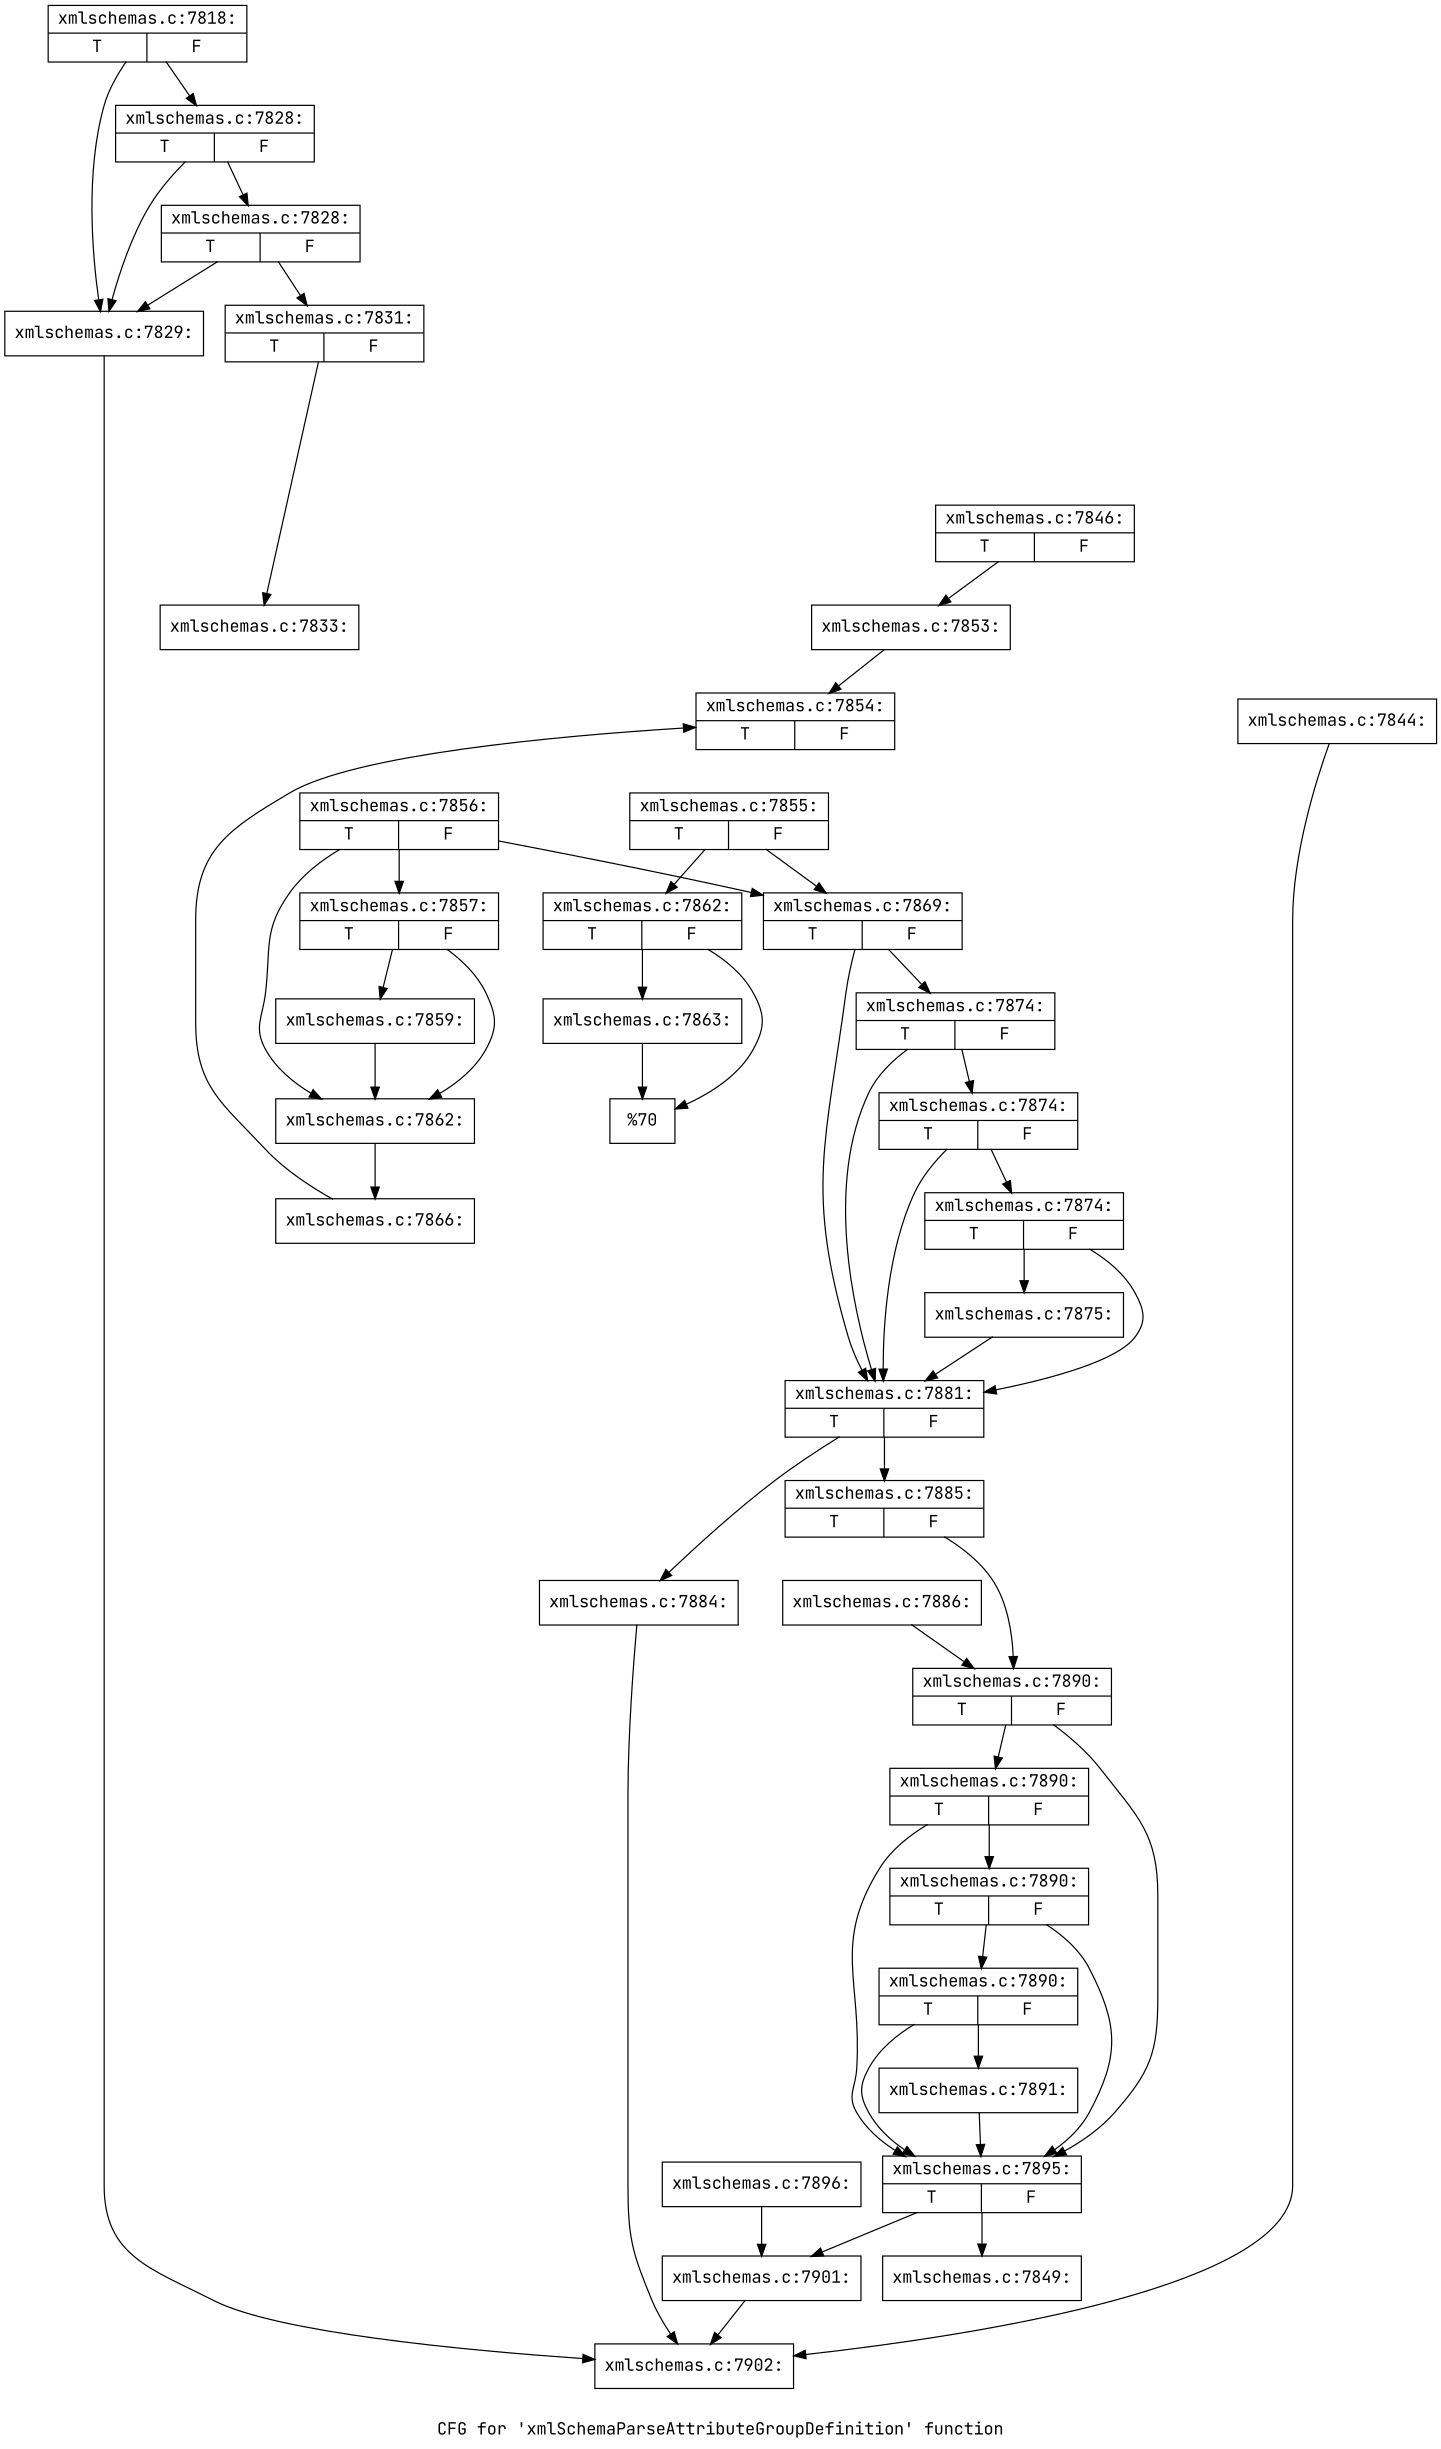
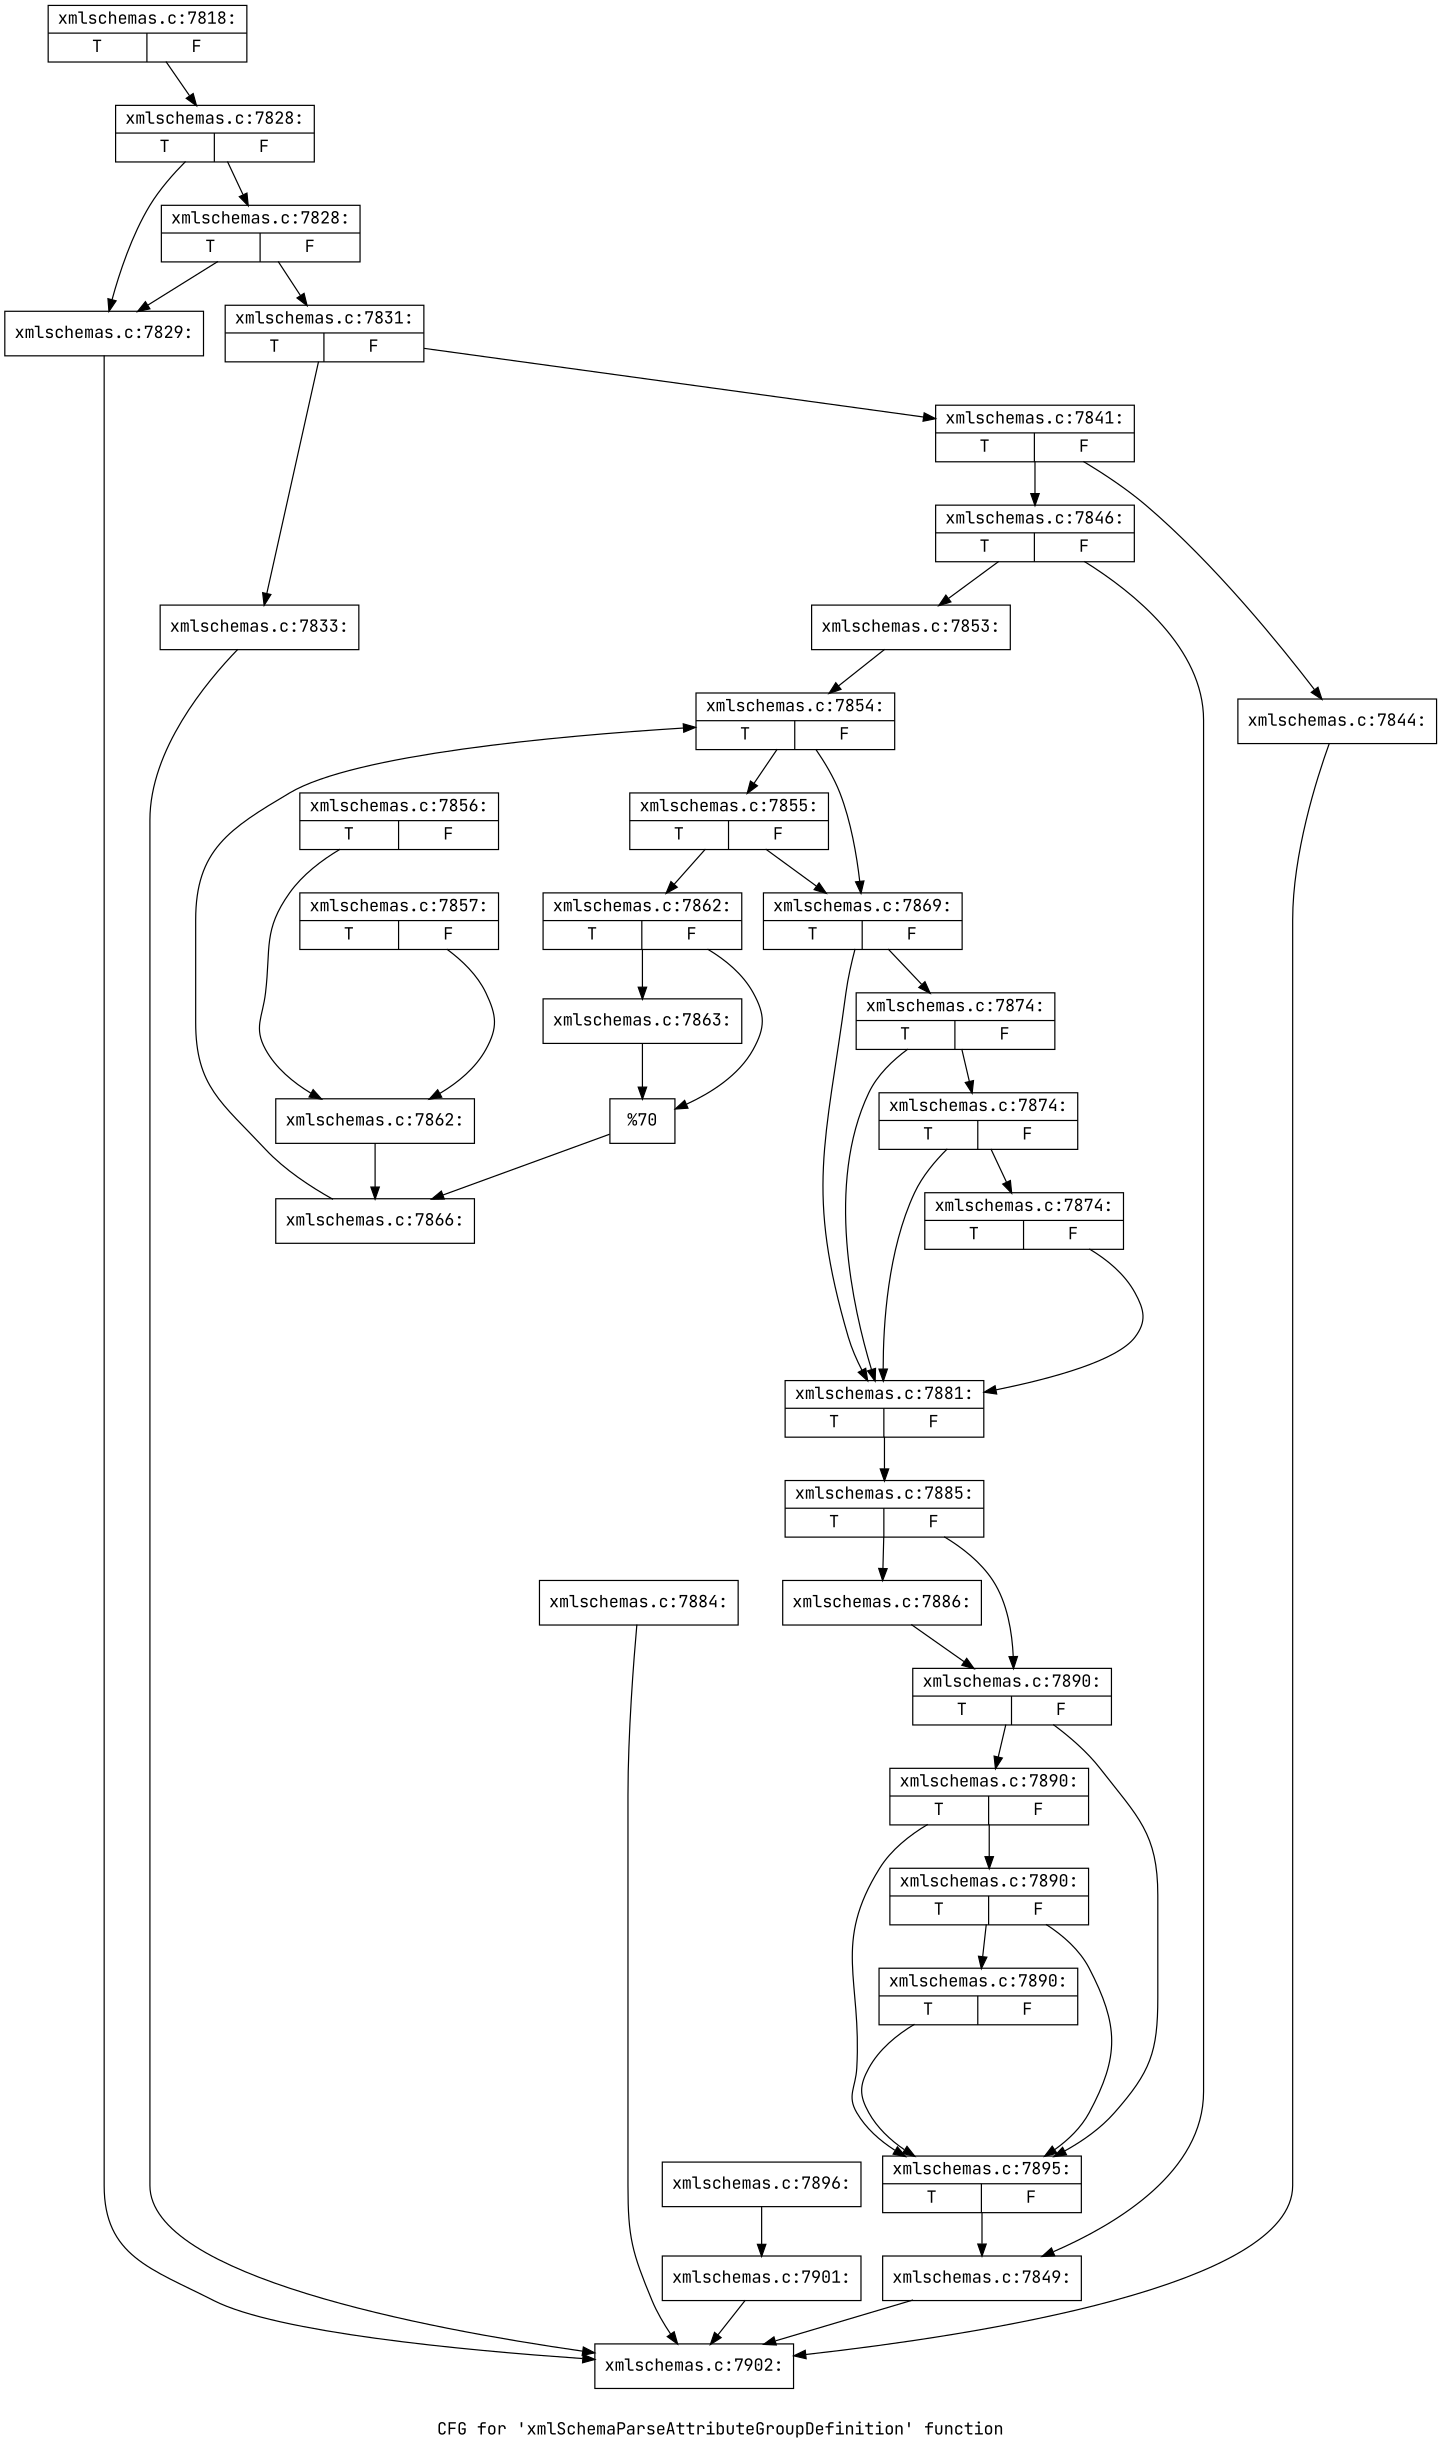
(93, 178) -> none
none -> (1035, 434)
none -> (766, 766)
(399, 865) -> none
(625, 866) -> (846, 812)
(375, 1021) -> none
none -> (526, 1165)
(1024, 1315) -> none
none -> (1204, 1418)
(751, 1500) -> none
none -> (883, 1553)
none -> (150, 1645)
(978, 2090) -> none
(870, 2232) -> none
none -> (844, 2320)
